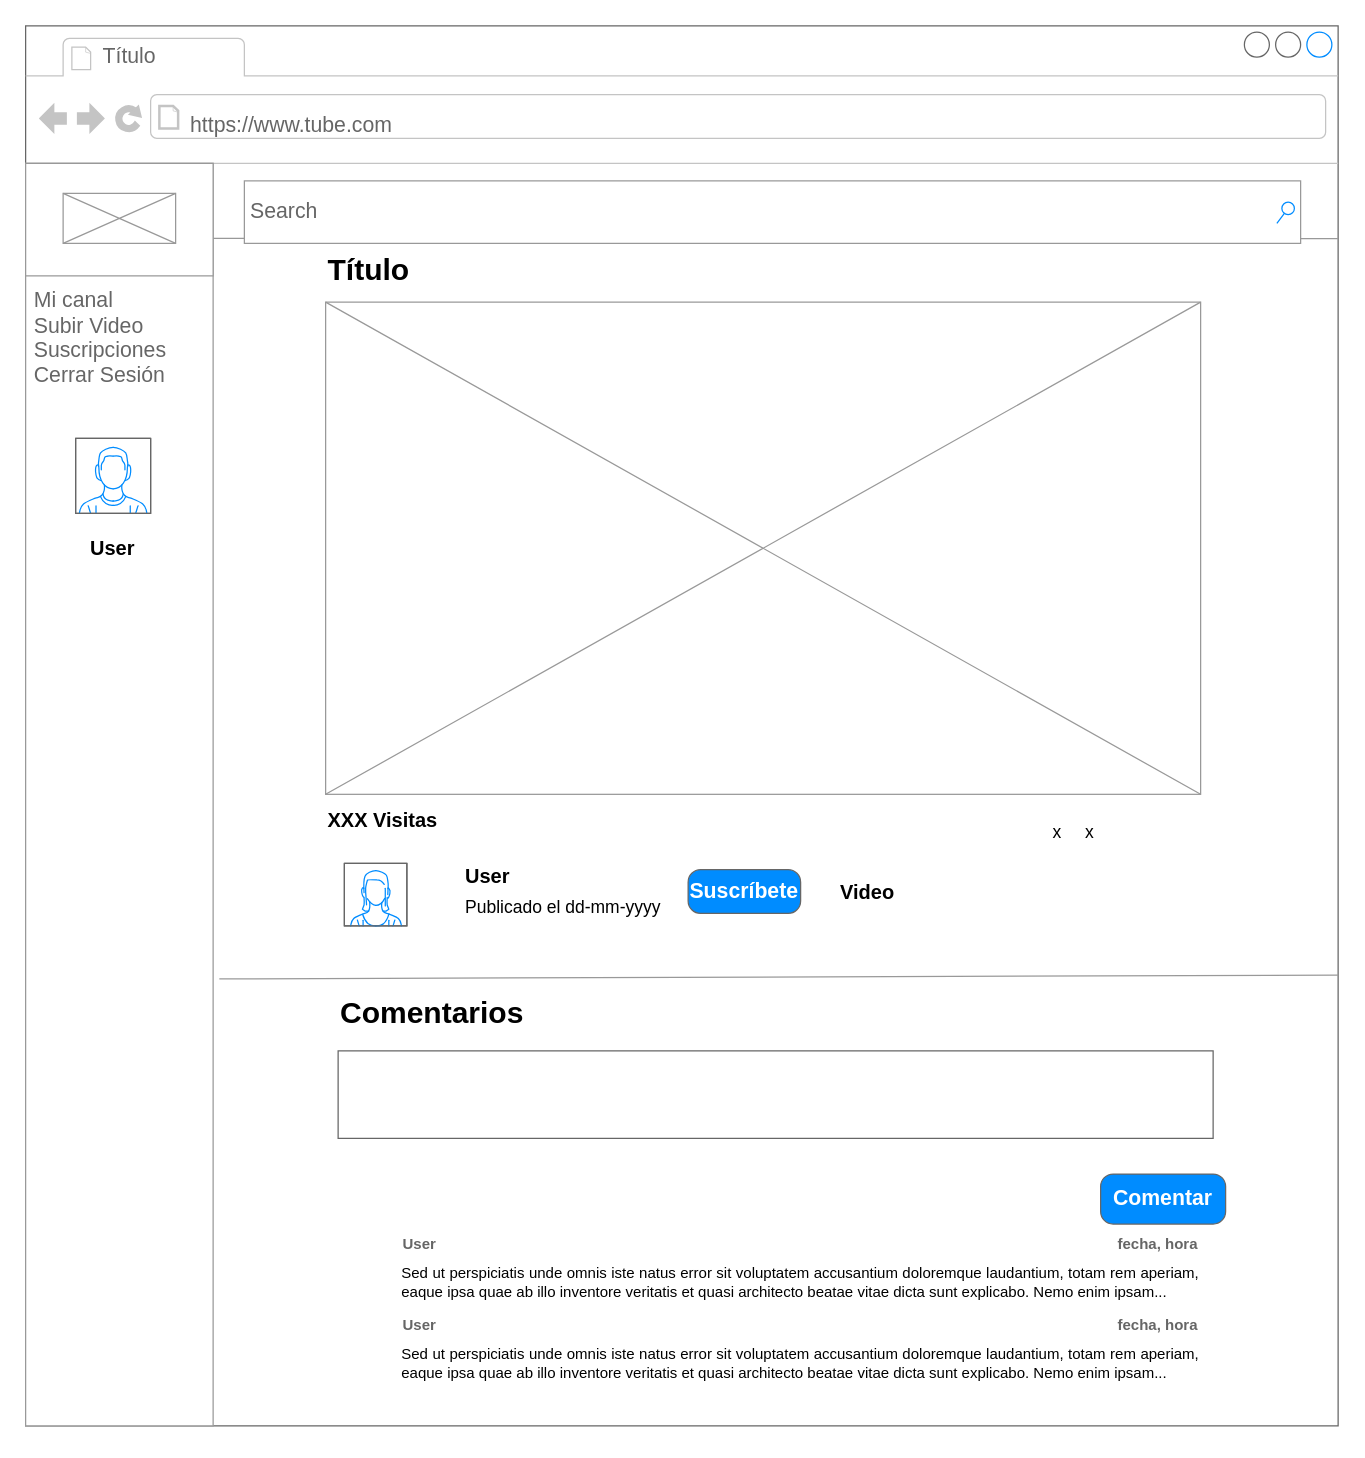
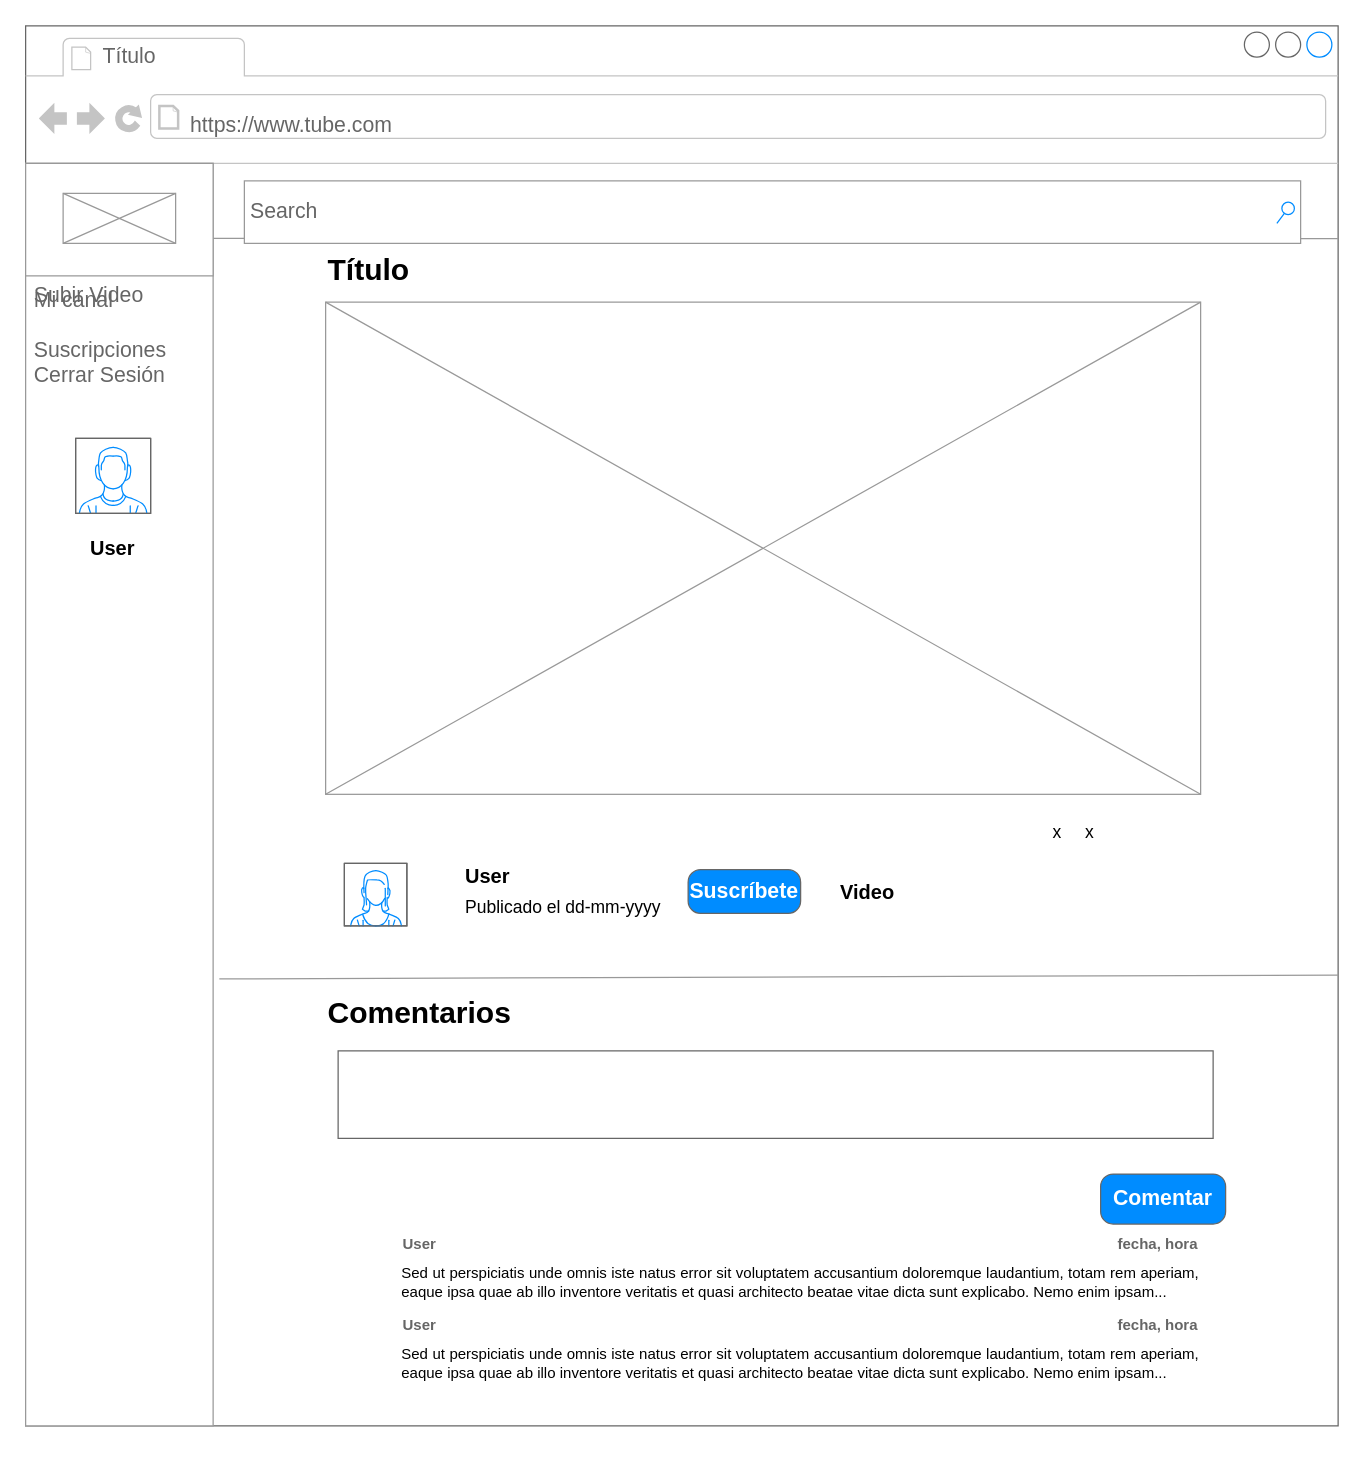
(119, 327) -> (119, 296)
(507, 819) -> none
(519, 1013) -> (507, 1013)
